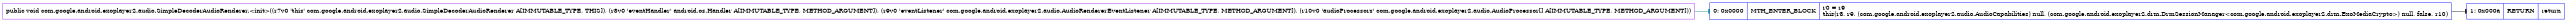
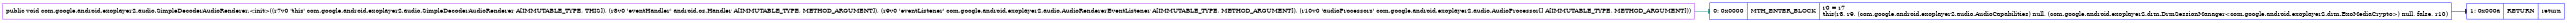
(1834, 8) -> (1834, 8)
